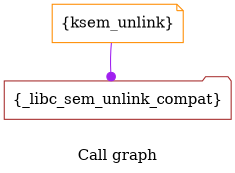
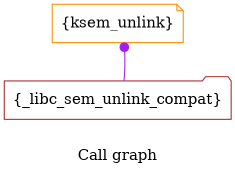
(111, 58) -> (125, 66)
